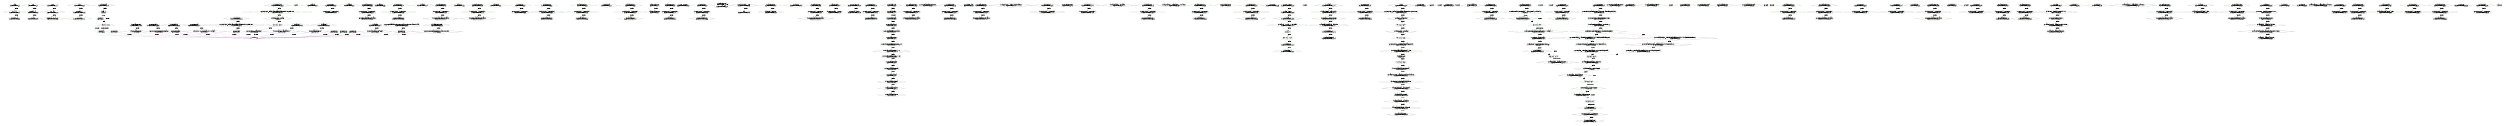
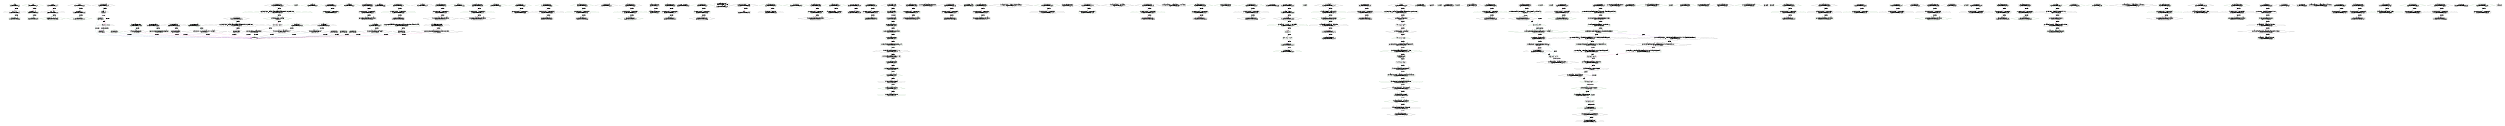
(1594, 75) -> (1594, 75)
